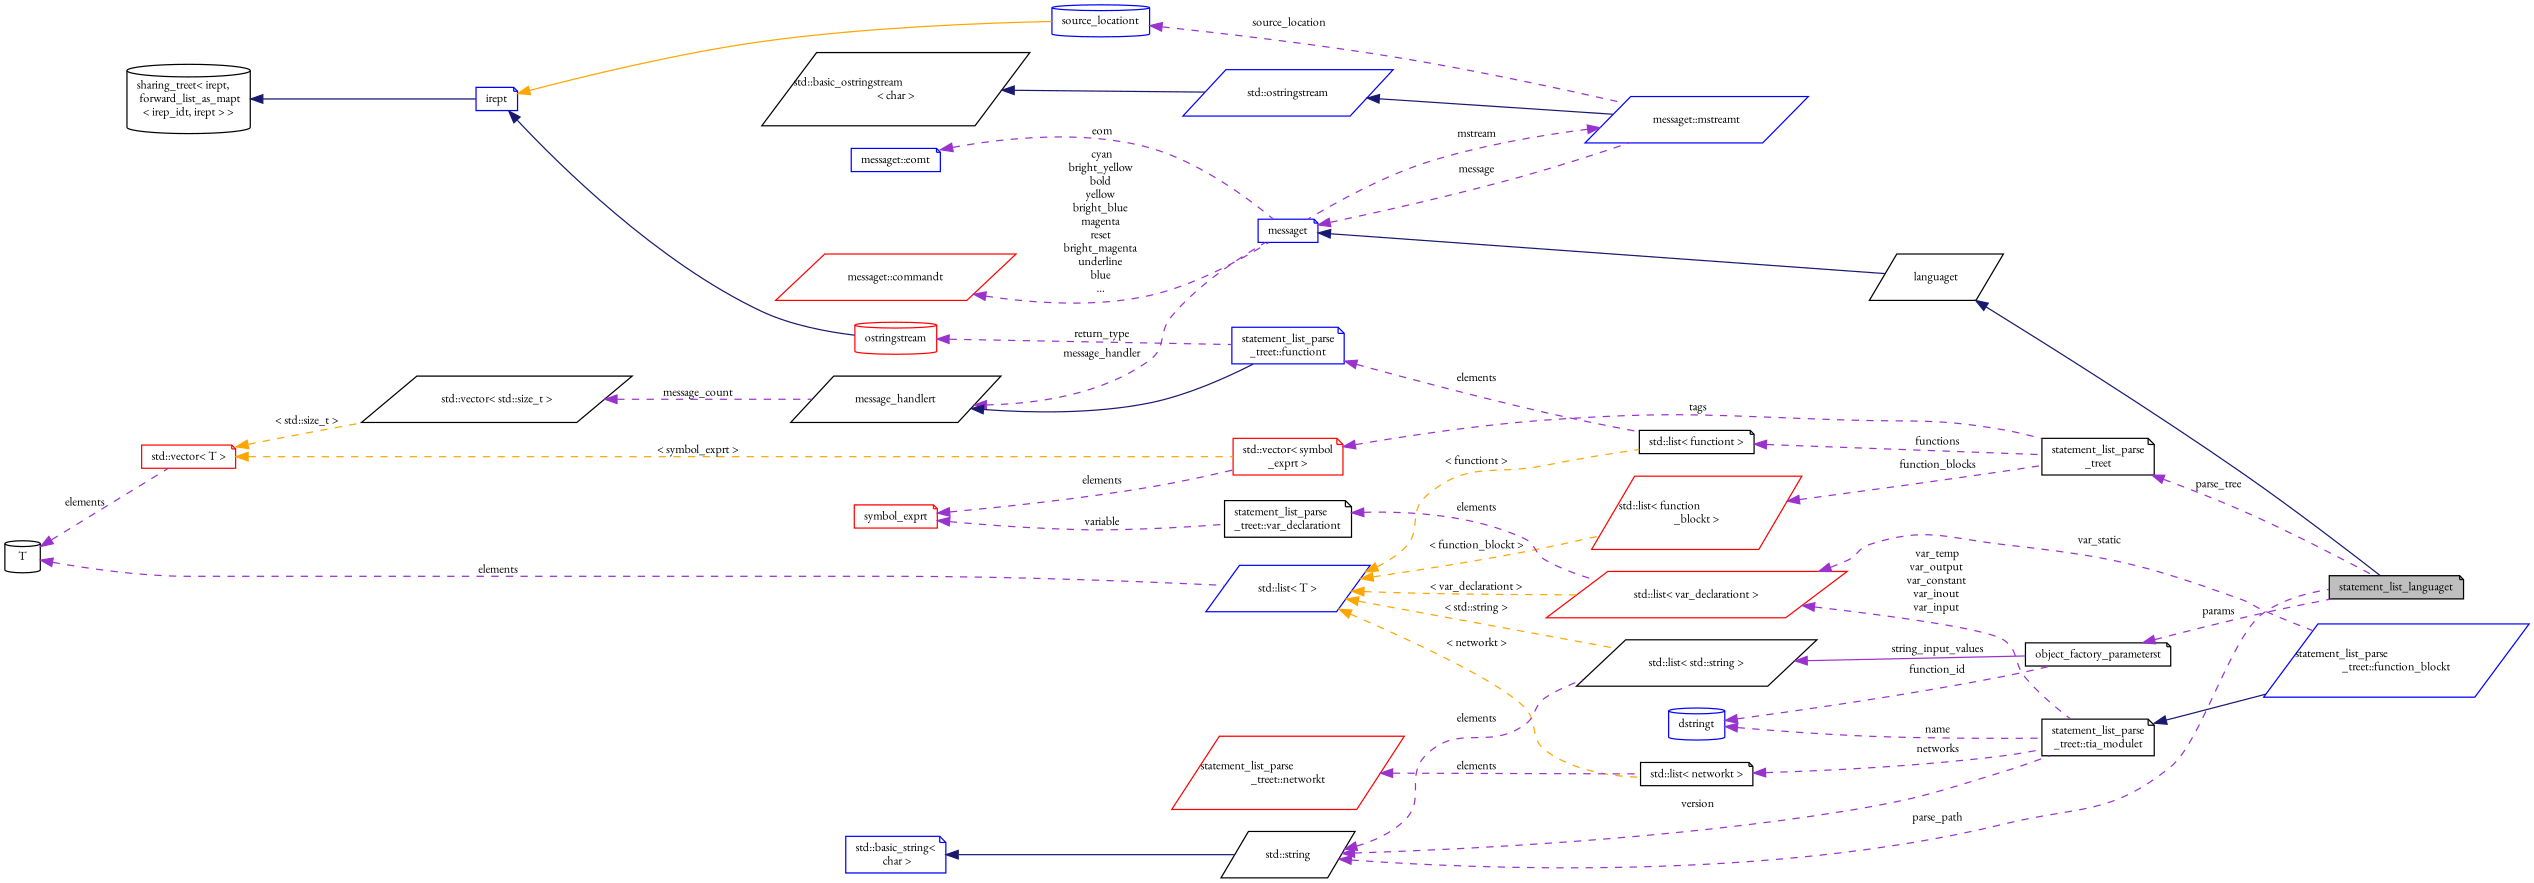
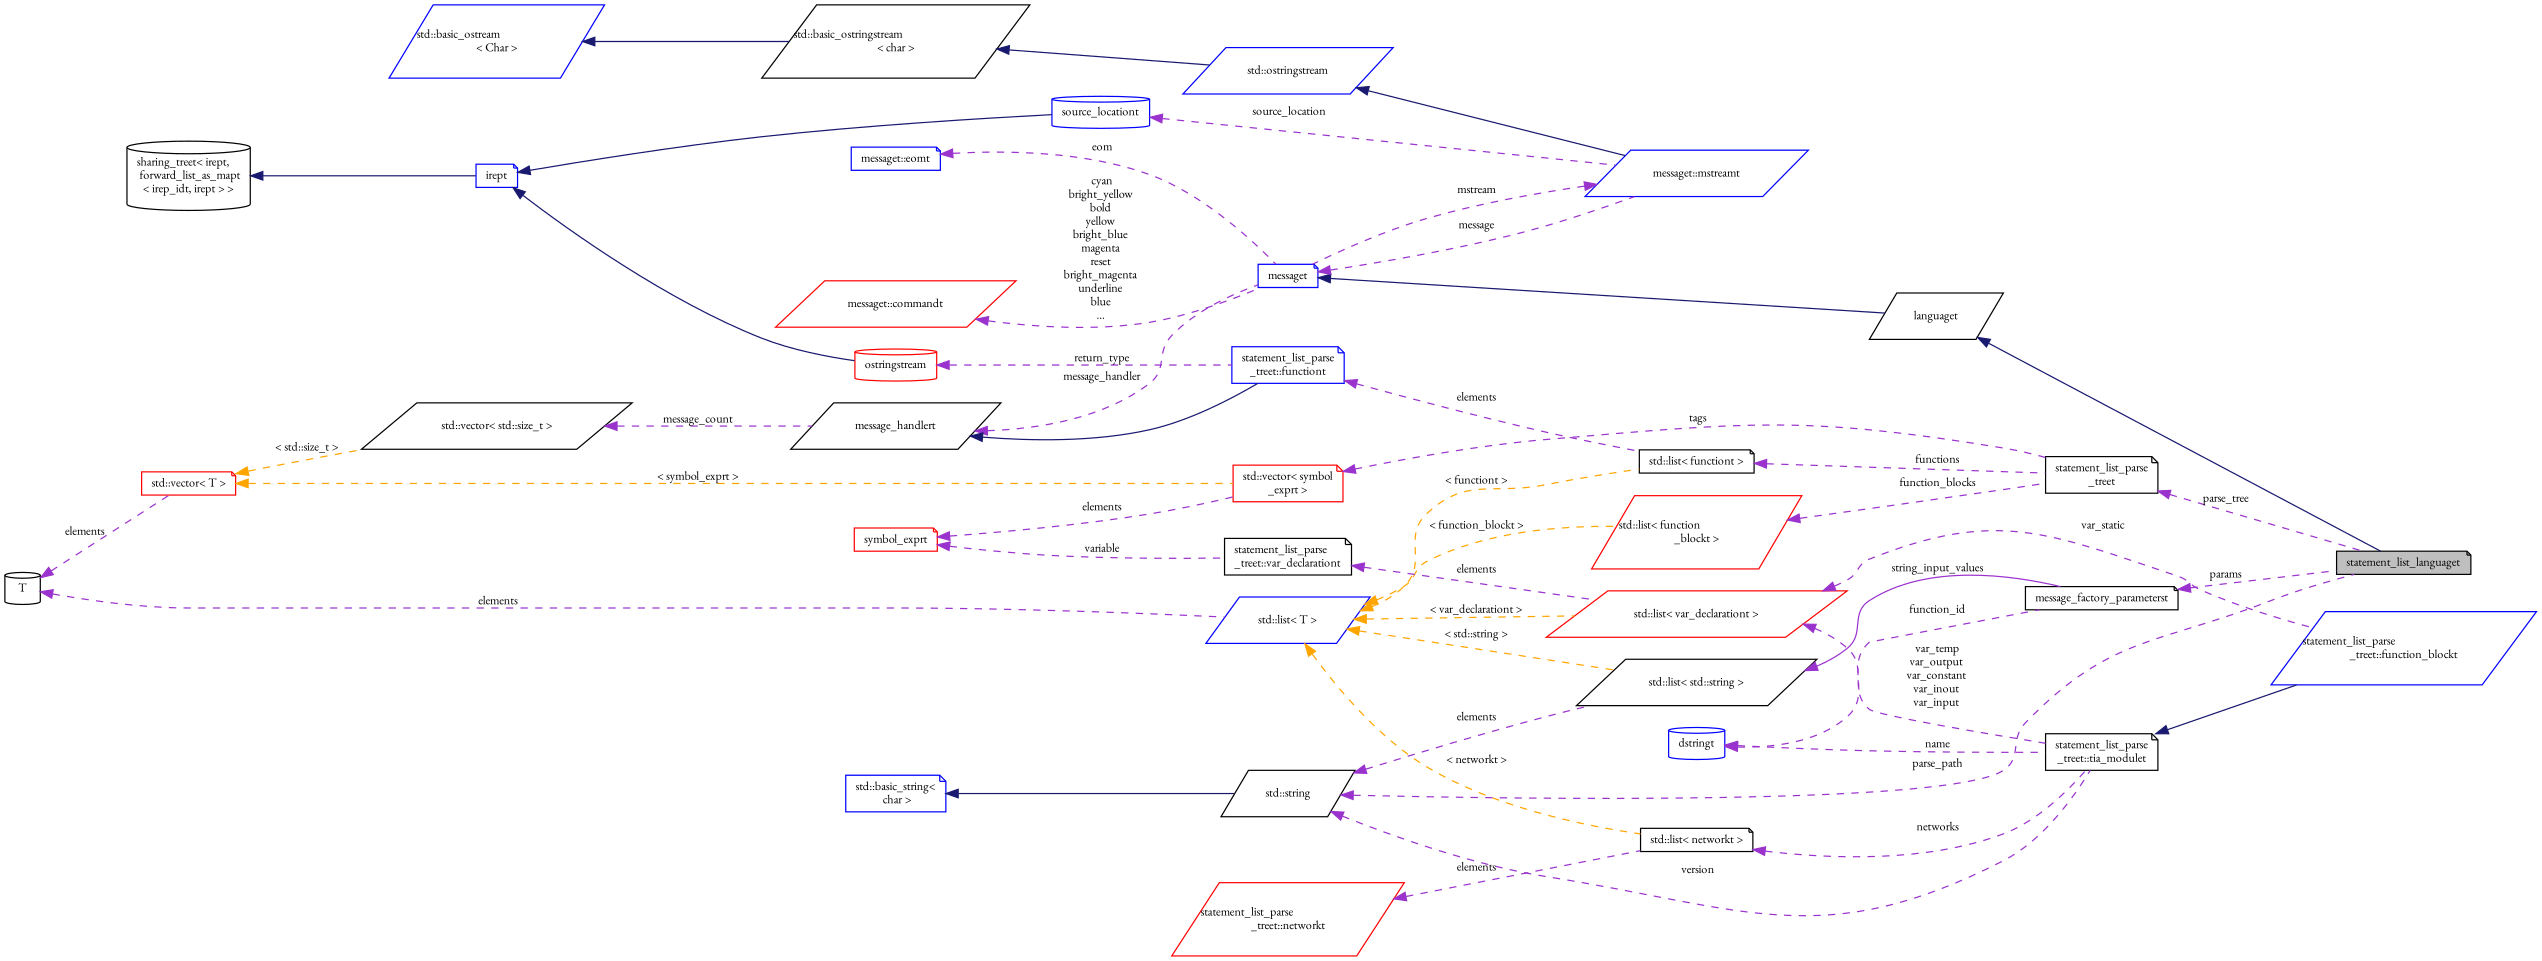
(788, 38) -> (790, 134)
none -> (497, 42)
(2098, 654) -> (2102, 598)
